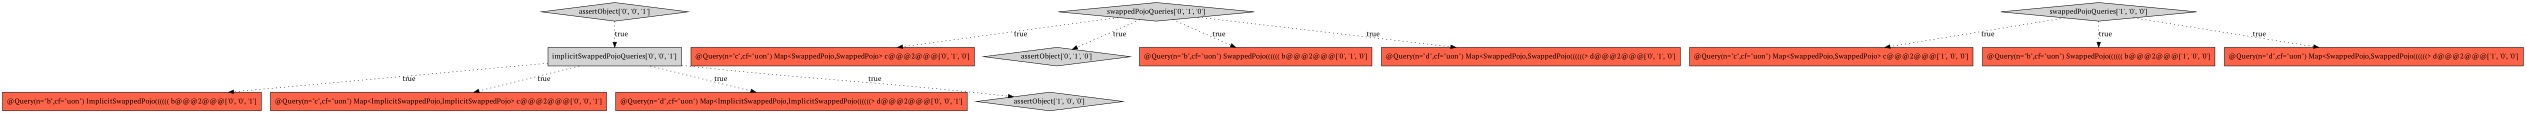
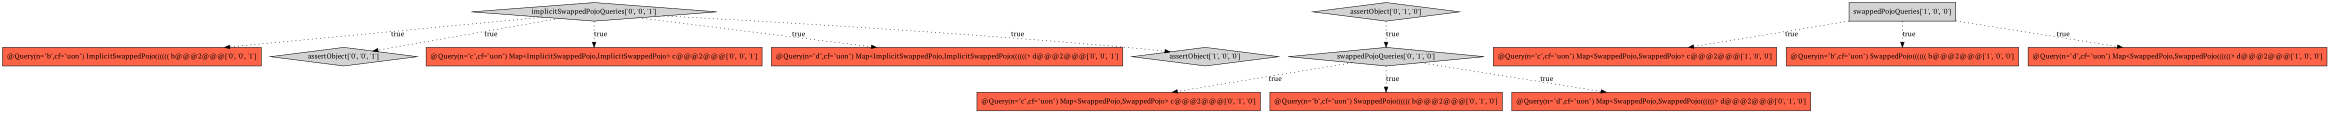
(2099, 12) -> (1902, 12)
(615, 32) -> (469, 34)
(1108, 33) -> (1386, 32)
(615, 57) -> (594, 12)
